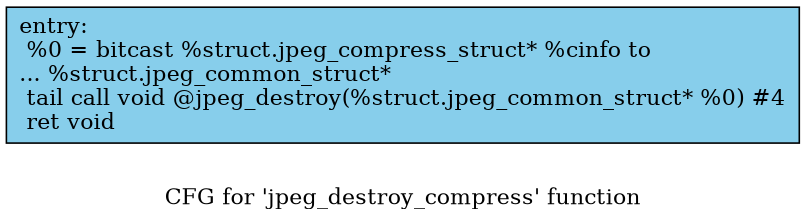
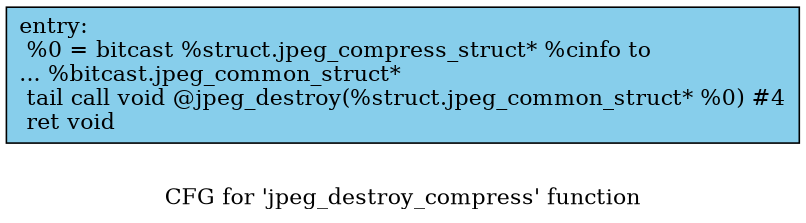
(205, 74) -> (210, 74)
